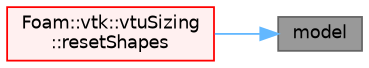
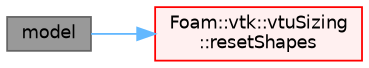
(237, 34) -> (114, 34)
